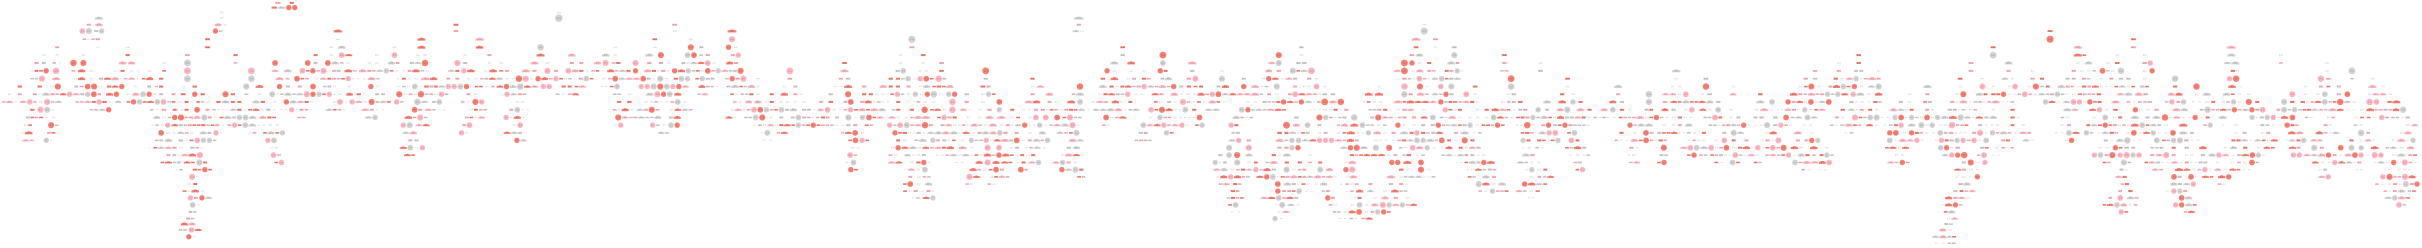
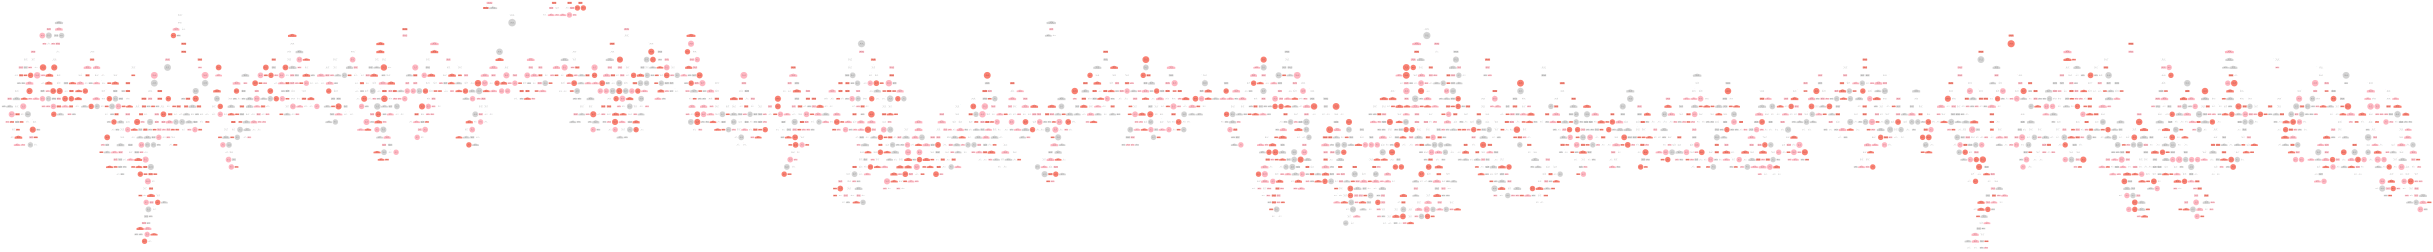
(42, 79) -> none
